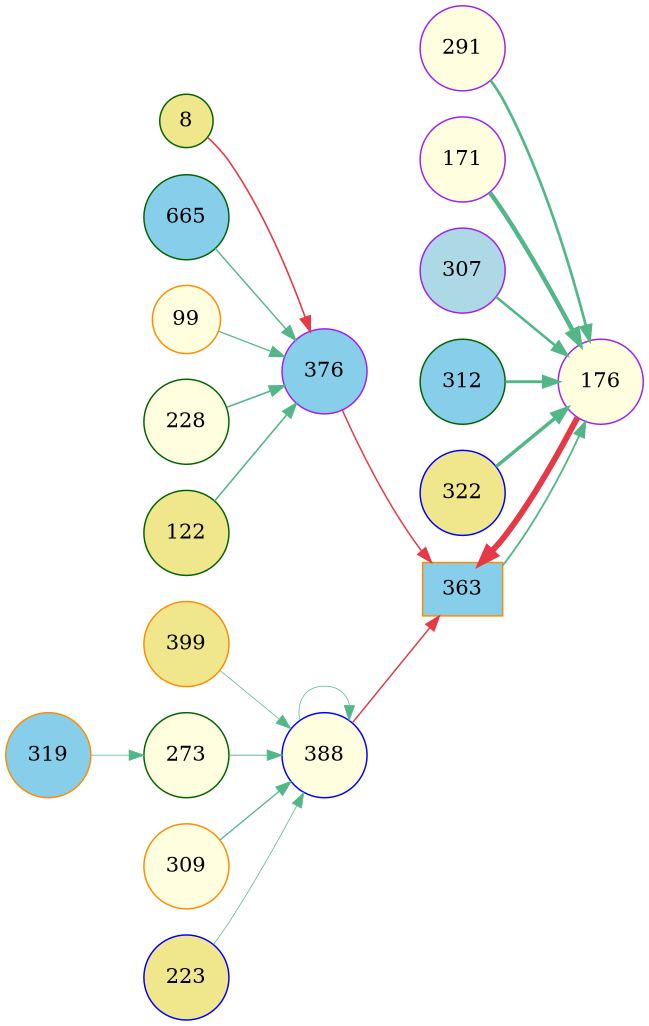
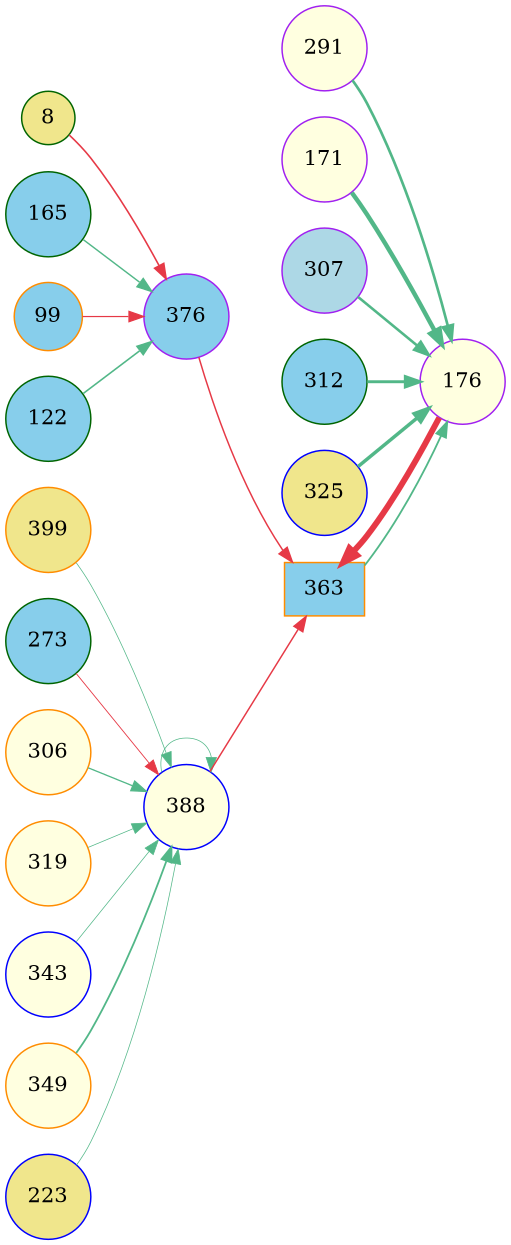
(186, 217) -> (48, 214)
(186, 319) -> (48, 317)
(245, 341) -> (106, 317)
(186, 422) -> none
(463, 493) -> (325, 493)
(186, 533) -> (48, 419)
(48, 755) -> (48, 863)
(110, 755) -> (111, 838)
(186, 755) -> (48, 641)
(248, 755) -> (113, 718)
(186, 866) -> (48, 752)
none -> (48, 975)
none -> (48, 1086)
